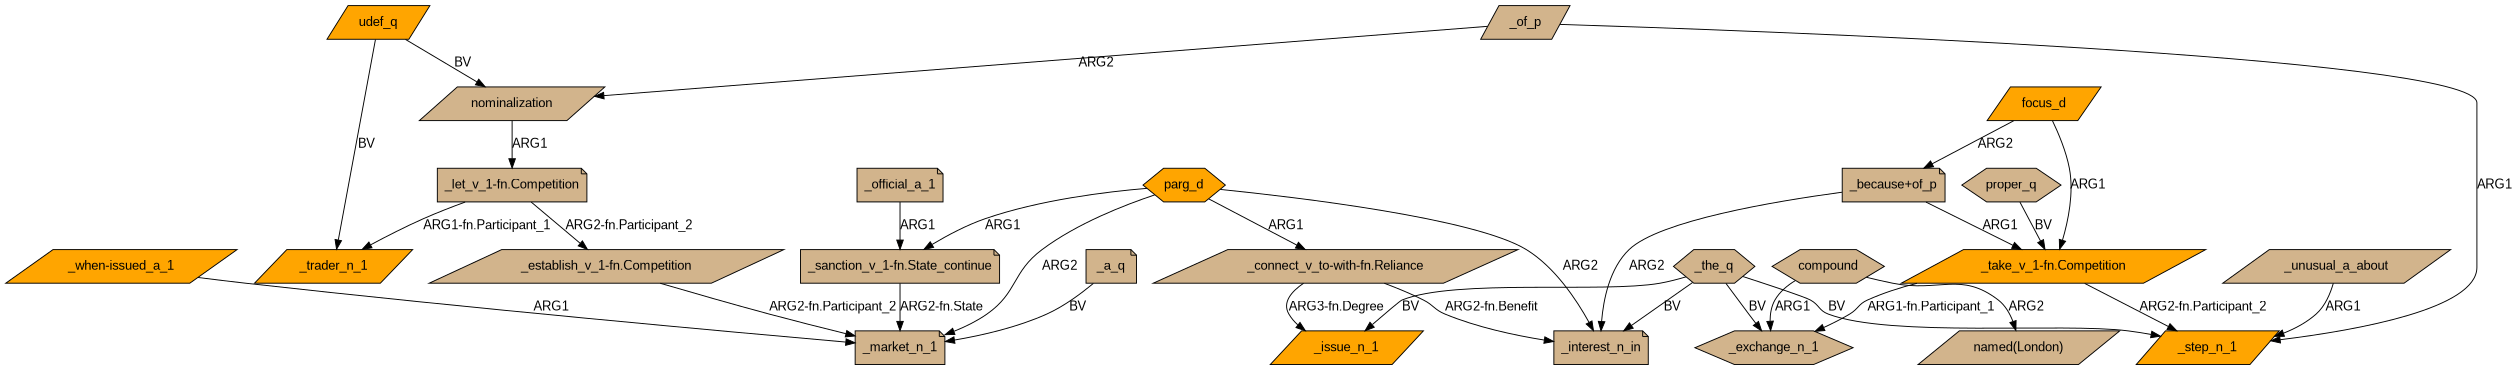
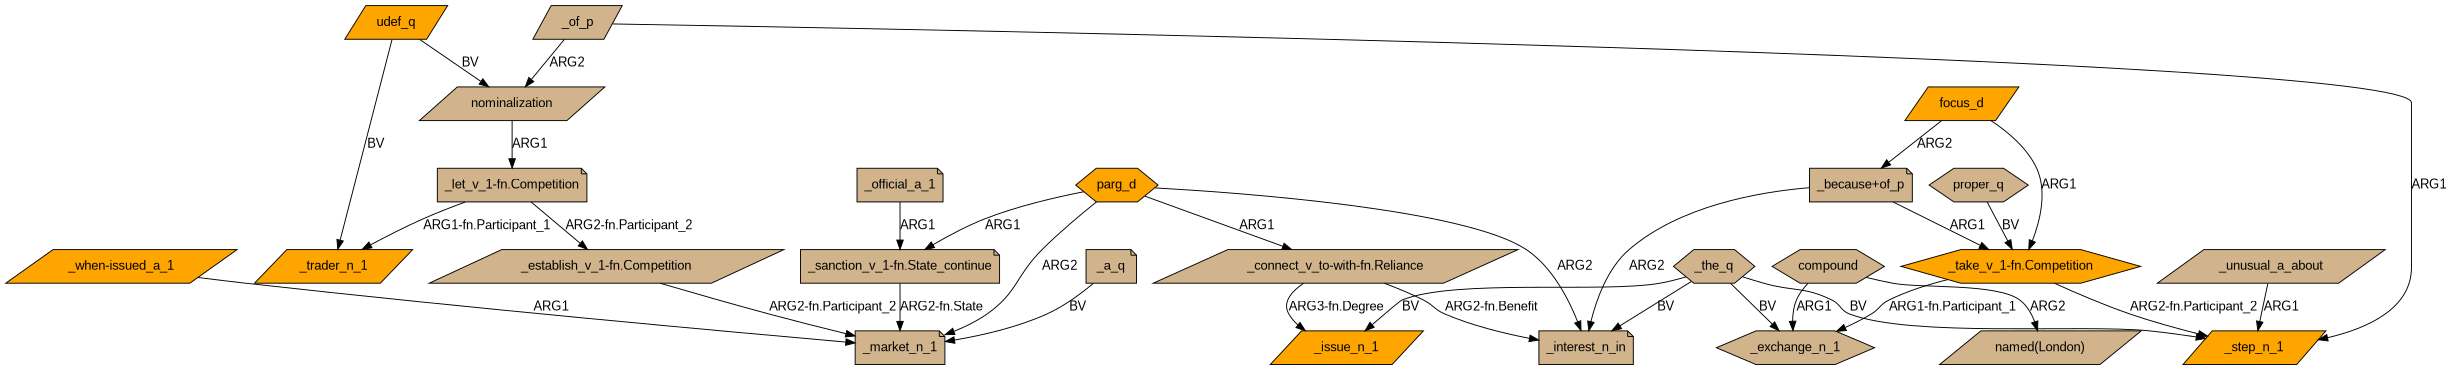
(2053, 266) -> (2021, 266)
